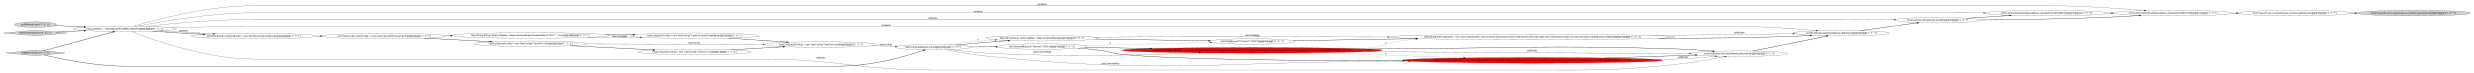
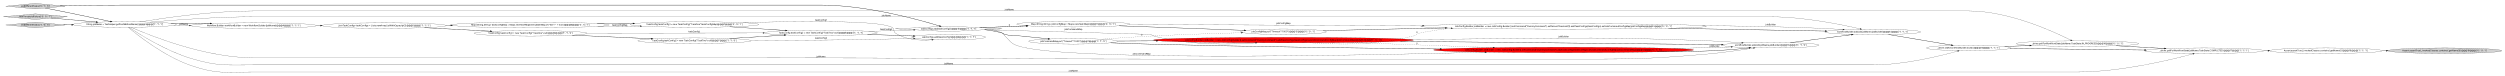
(35, 25) -> (35, 25)
none -> (949, 37)
(933, 47) -> (949, 29)
